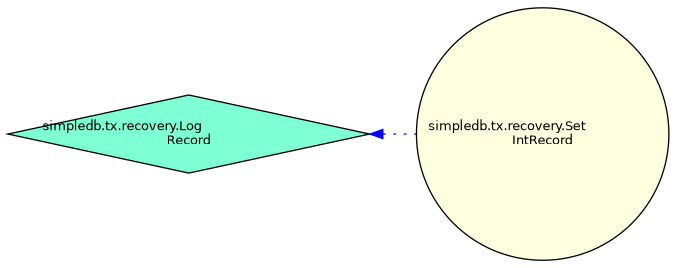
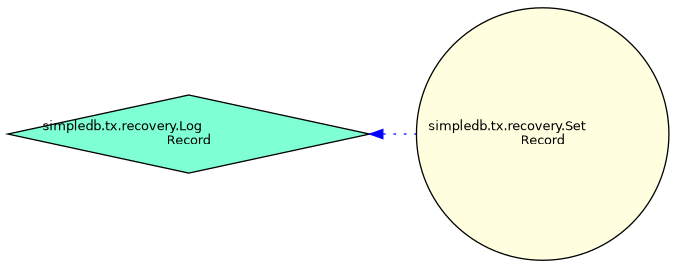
(543, 134) -> (543, 134)
